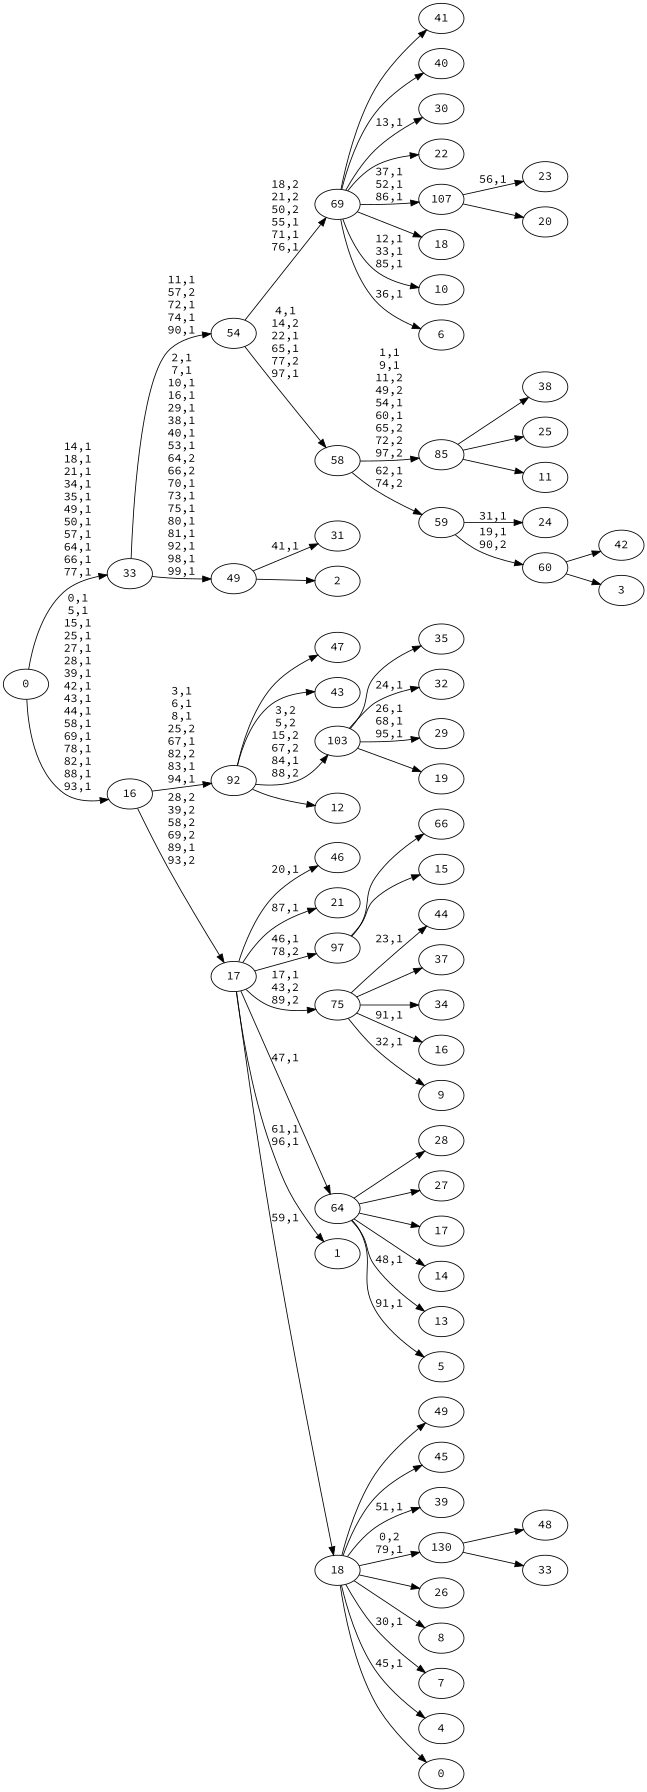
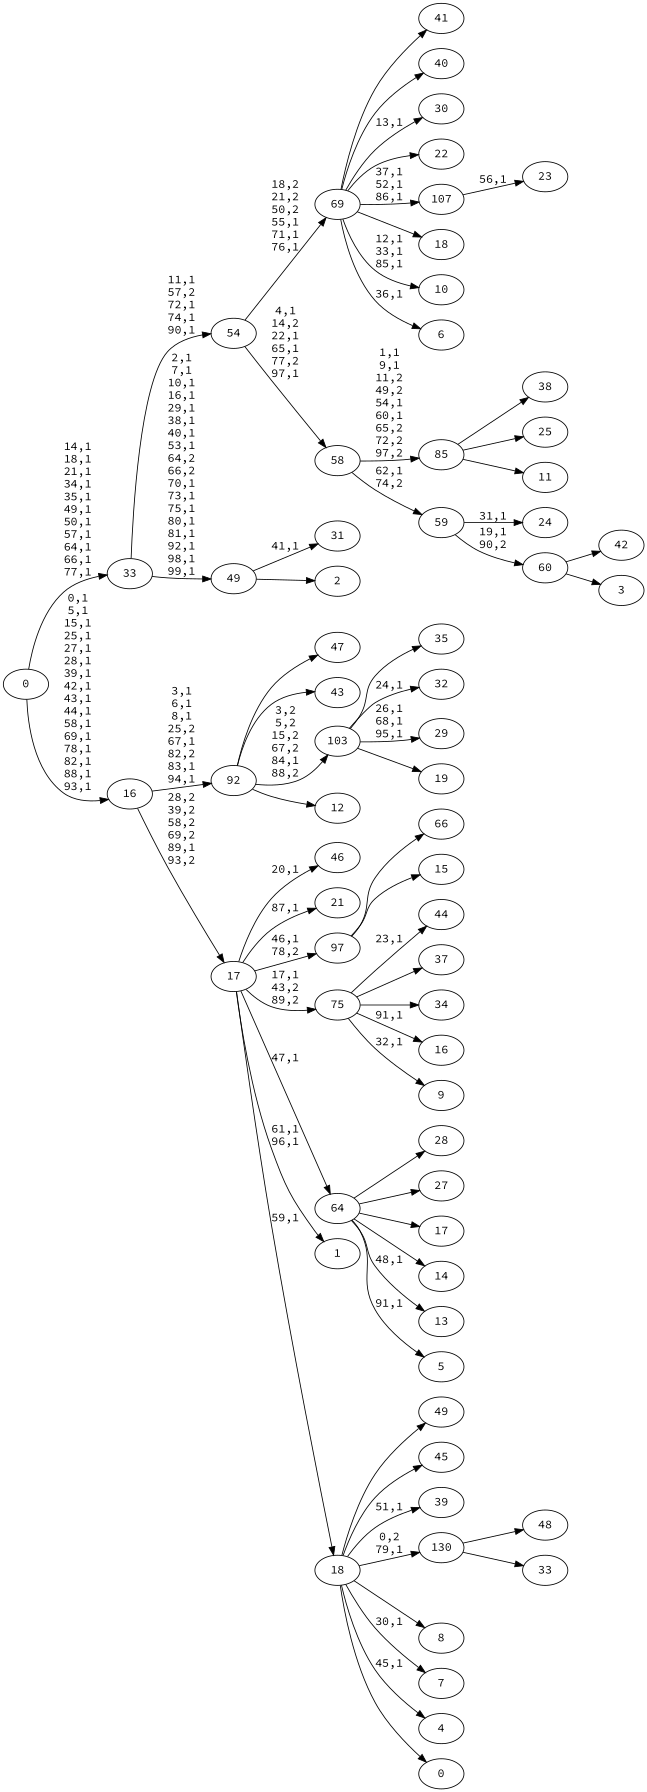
(545, 222) -> none
(441, 1593) -> none
